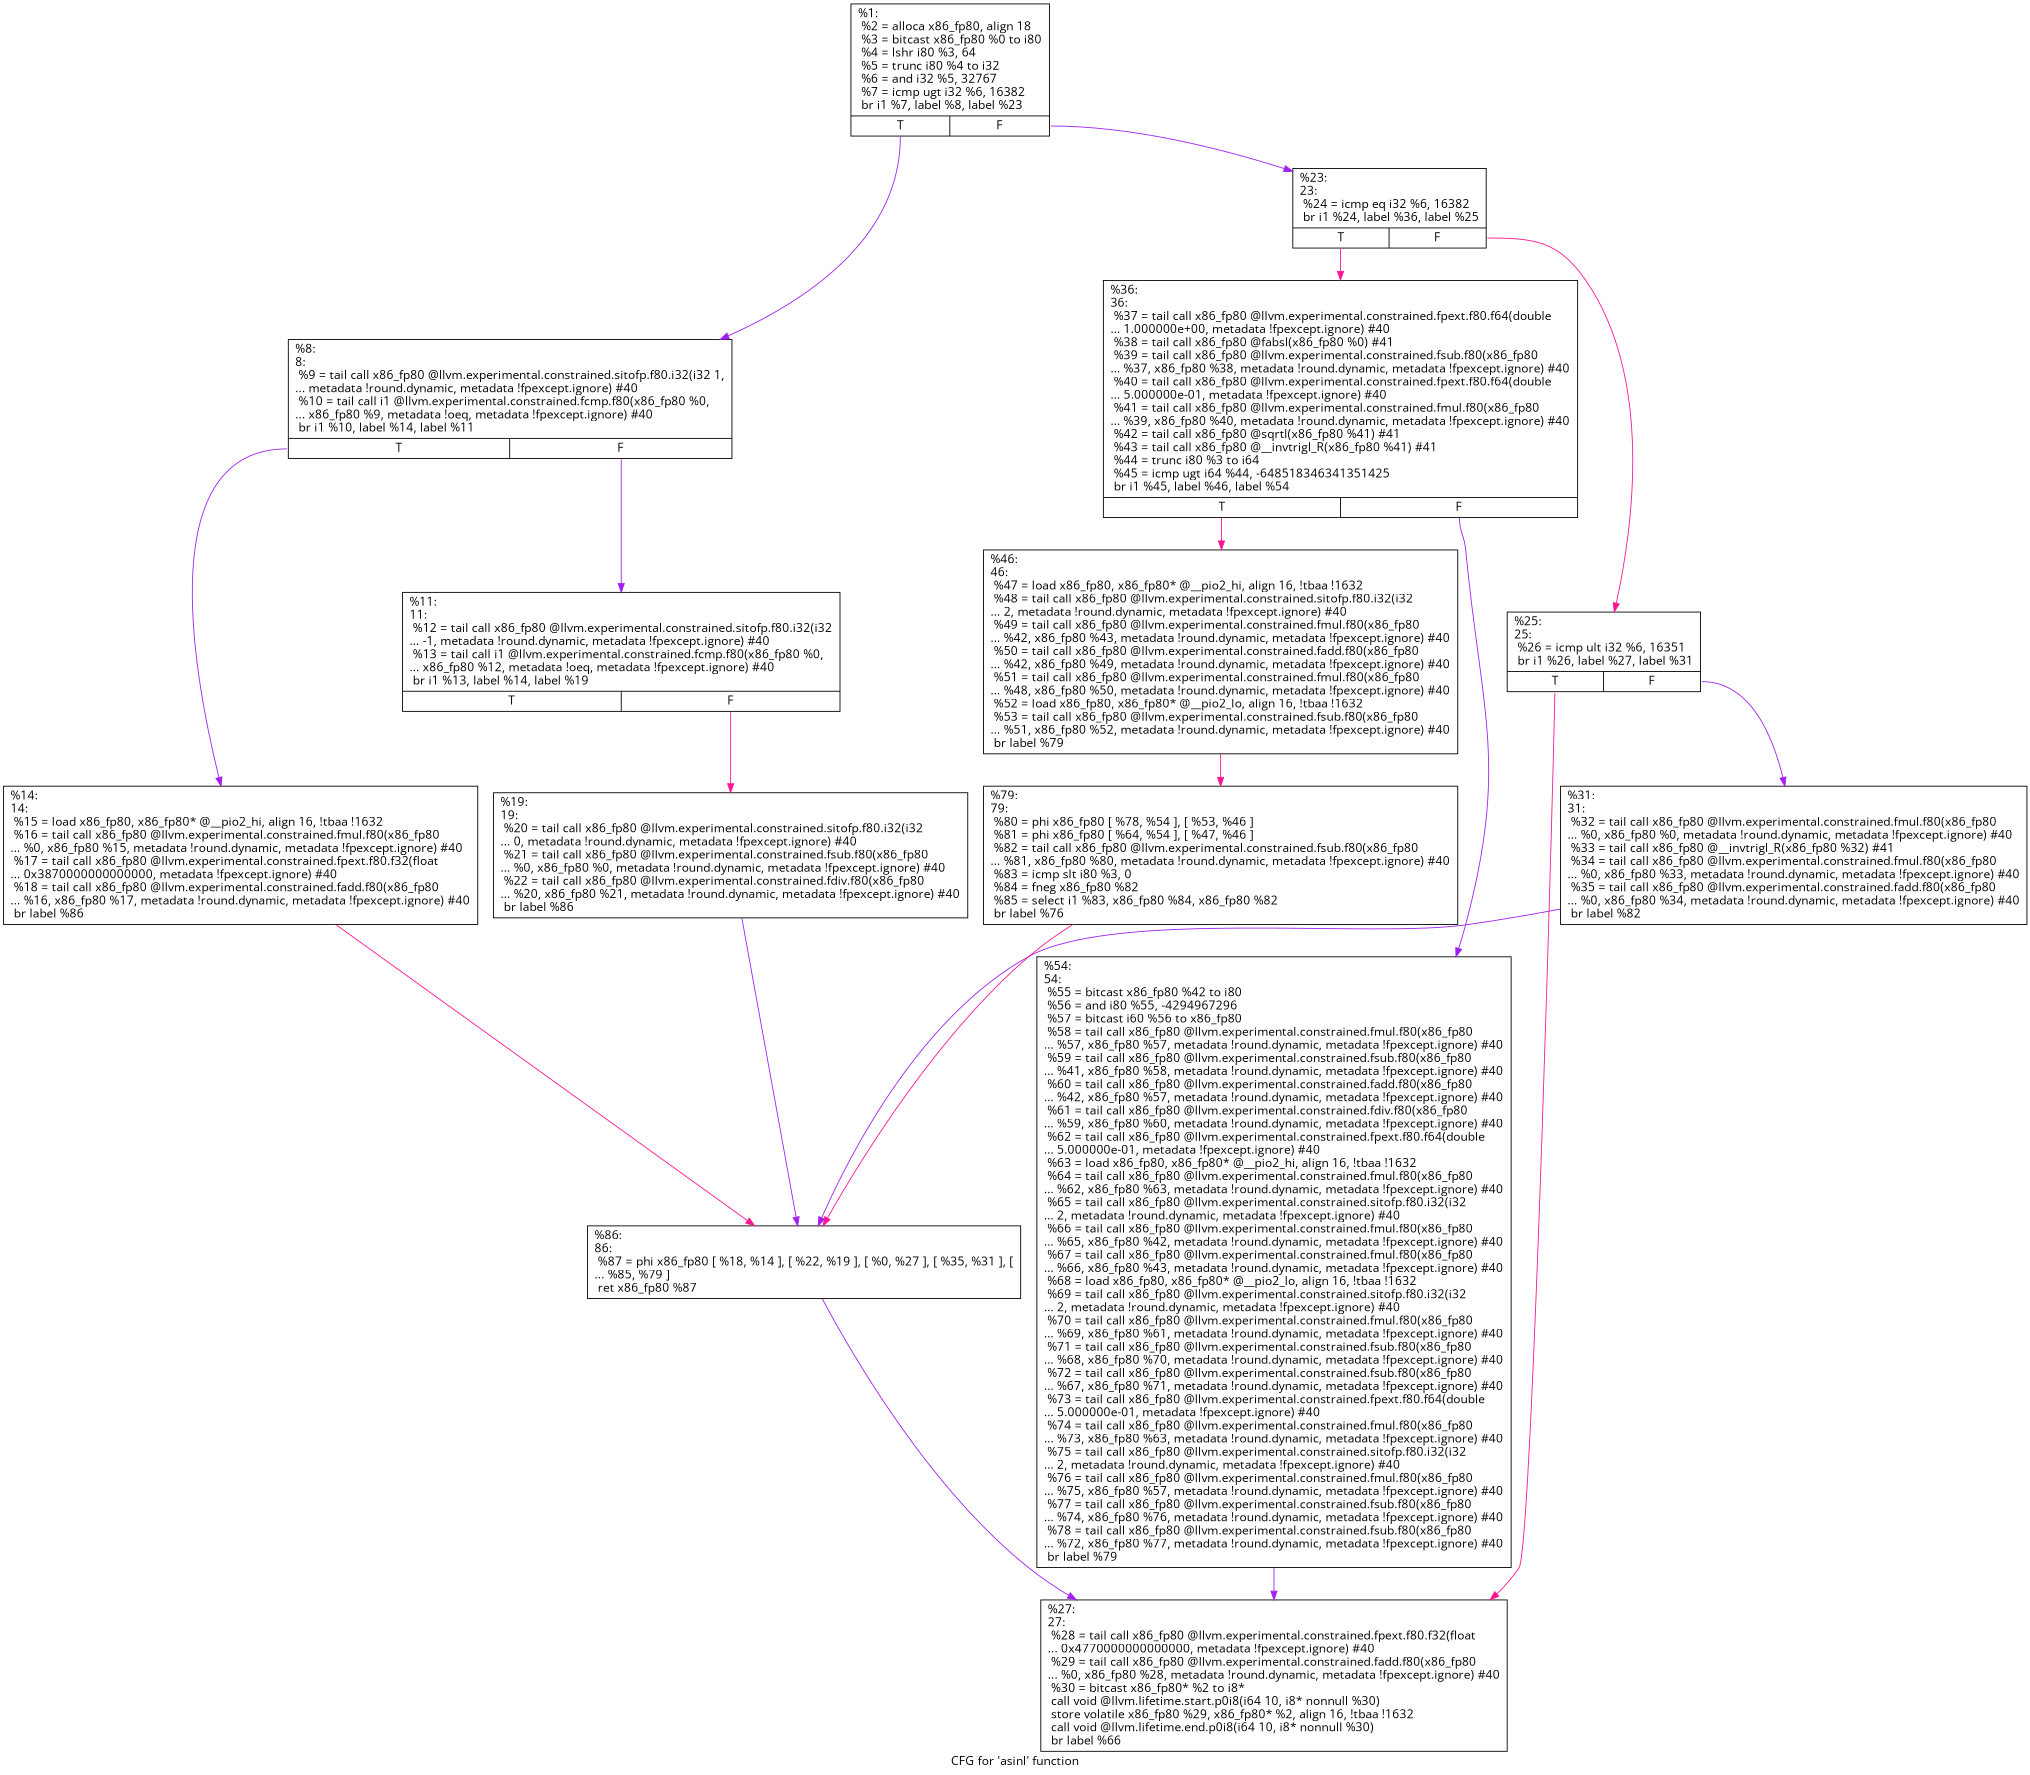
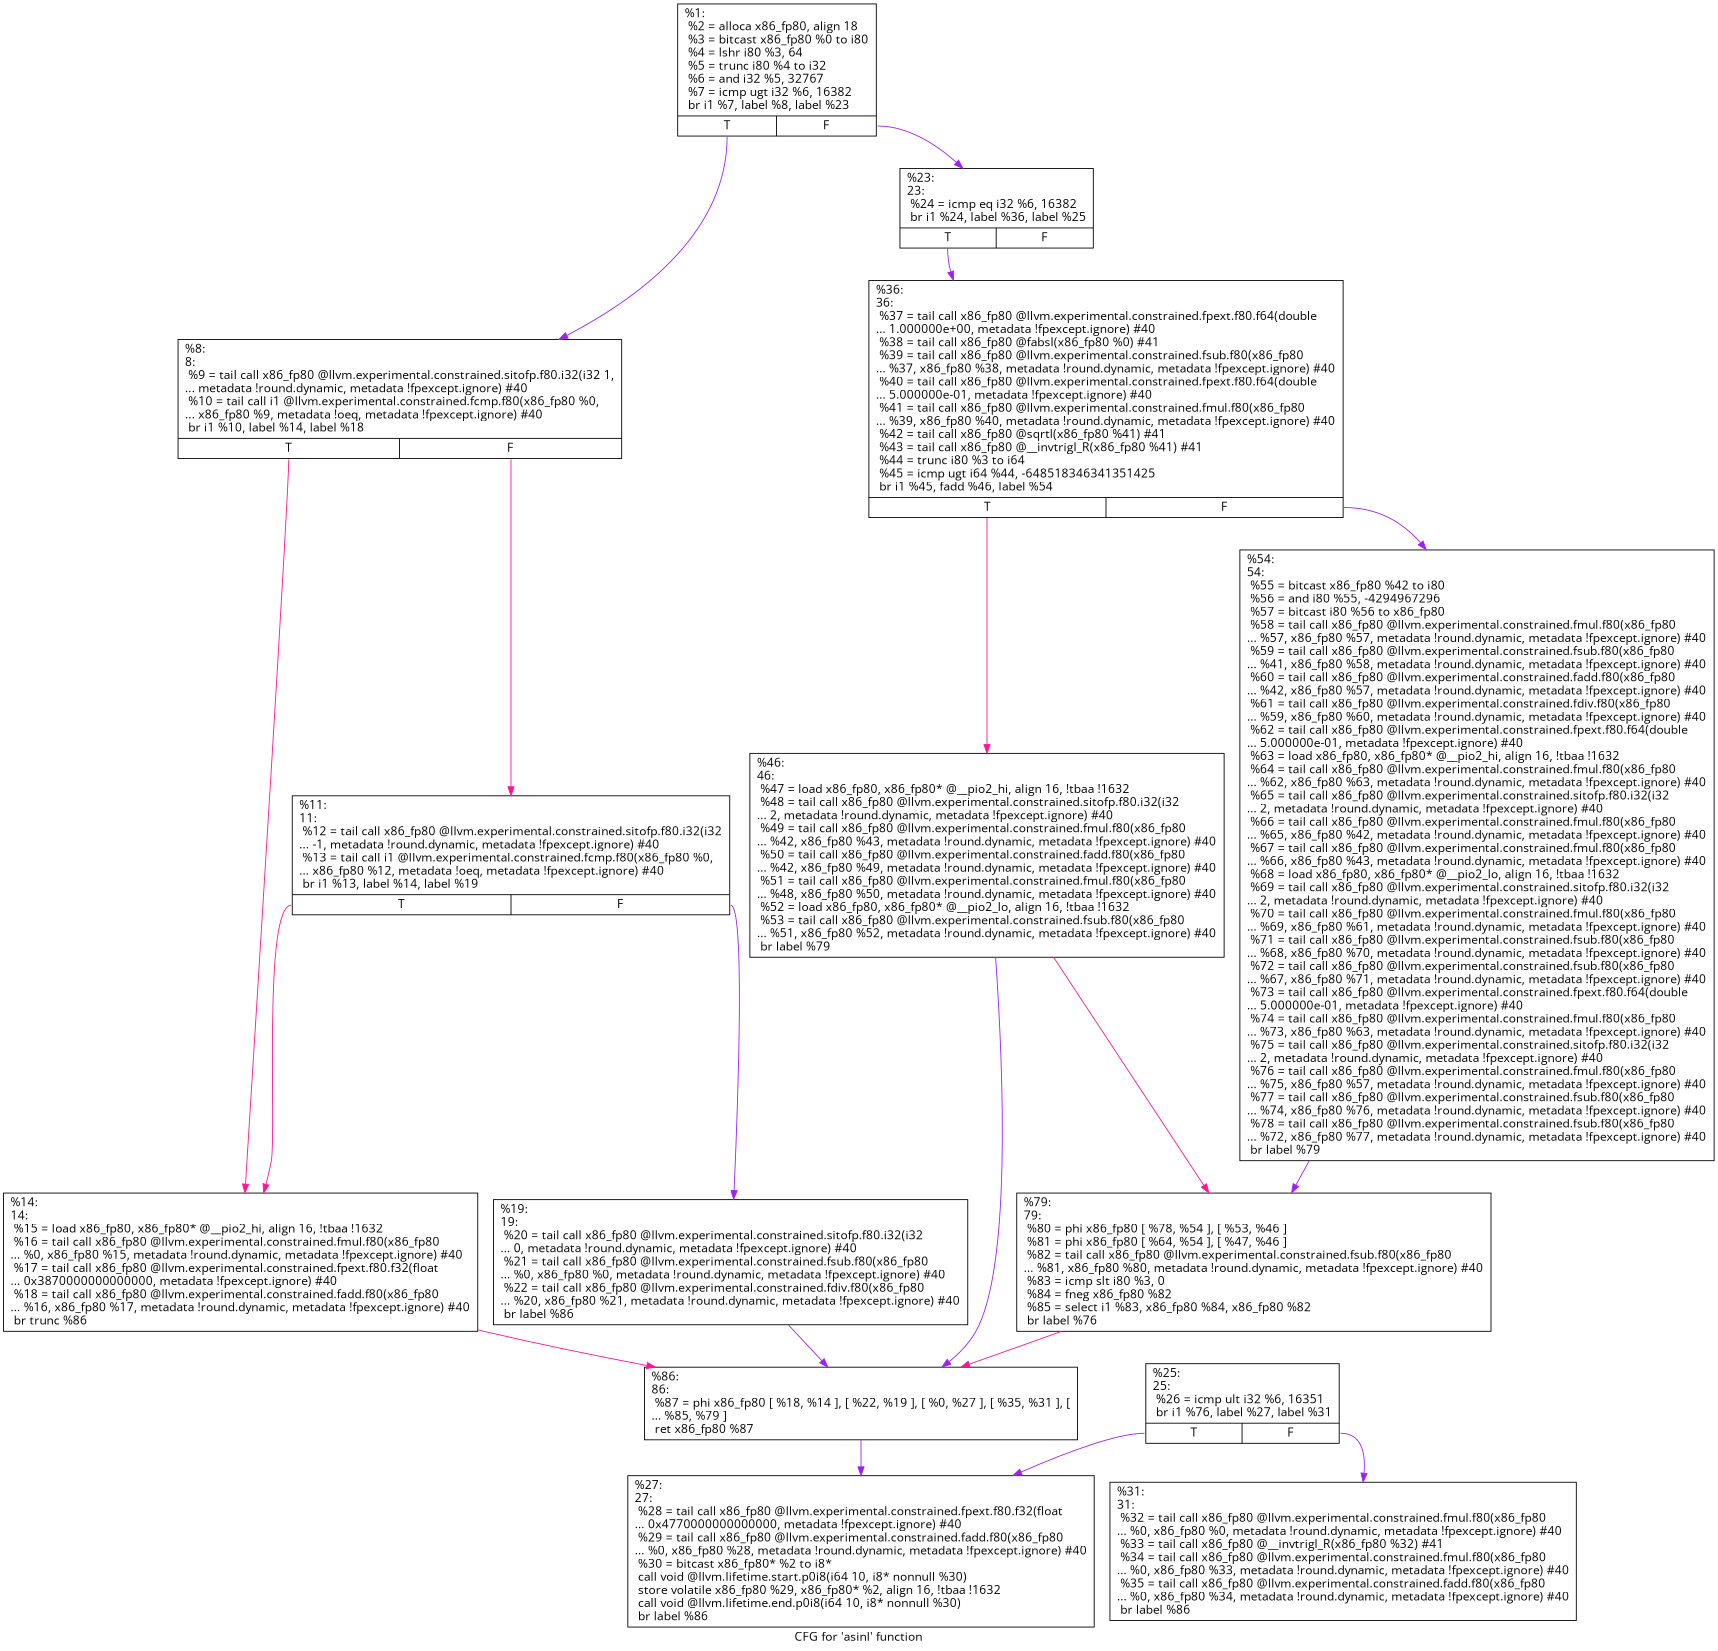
(1340, 260) -> (948, 260)
(1625, 382) -> none
(385, 428) -> (275, 428)
(1200, 487) -> (965, 487)
(621, 521) -> (511, 623)
(193, 589) -> (268, 822)
(1604, 661) -> (1242, 1413)
(731, 748) -> (739, 1047)
(48, 914) -> (49, 1321)
(1605, 914) -> (1154, 1610)
(1124, 933) -> (1002, 1166)
(1143, 1019) -> (1346, 612)
none -> (273, 1043)
(1542, 1148) -> (1081, 1448)
(1274, 1579) -> (1303, 1173)
(1085, 1741) -> (672, 1617)
